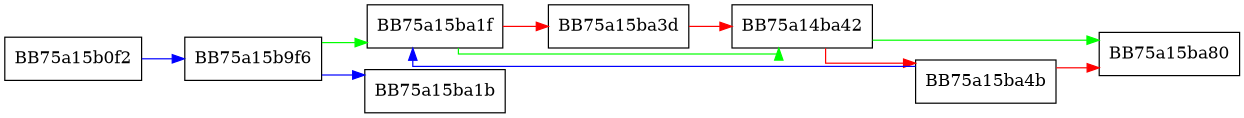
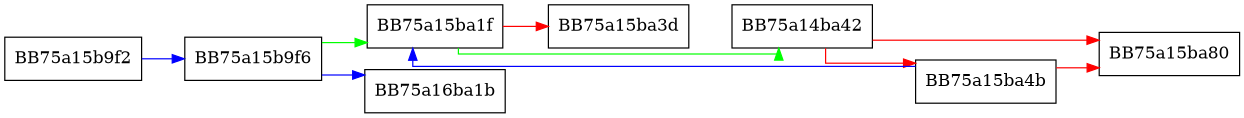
(704, 26) -> none
(980, 40) -> (980, 40)
(73, 59) -> (73, 59)
(435, 91) -> (435, 91)
